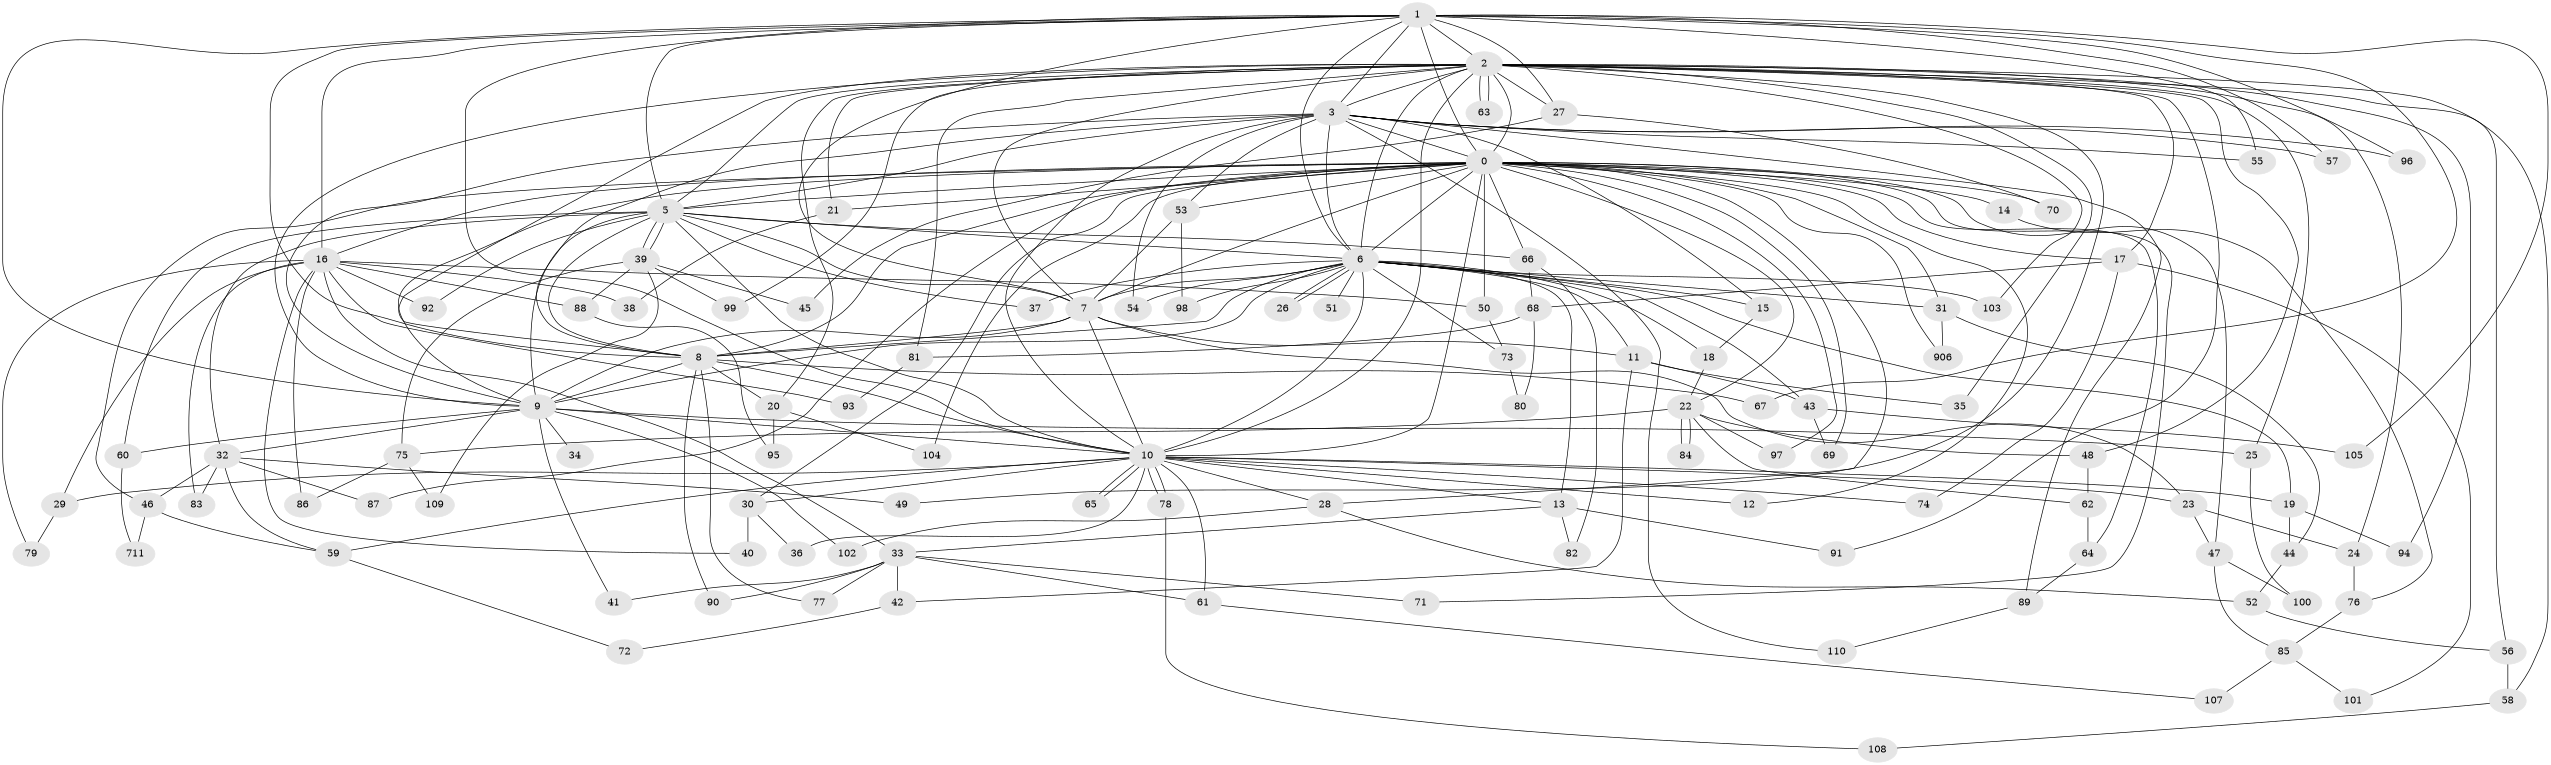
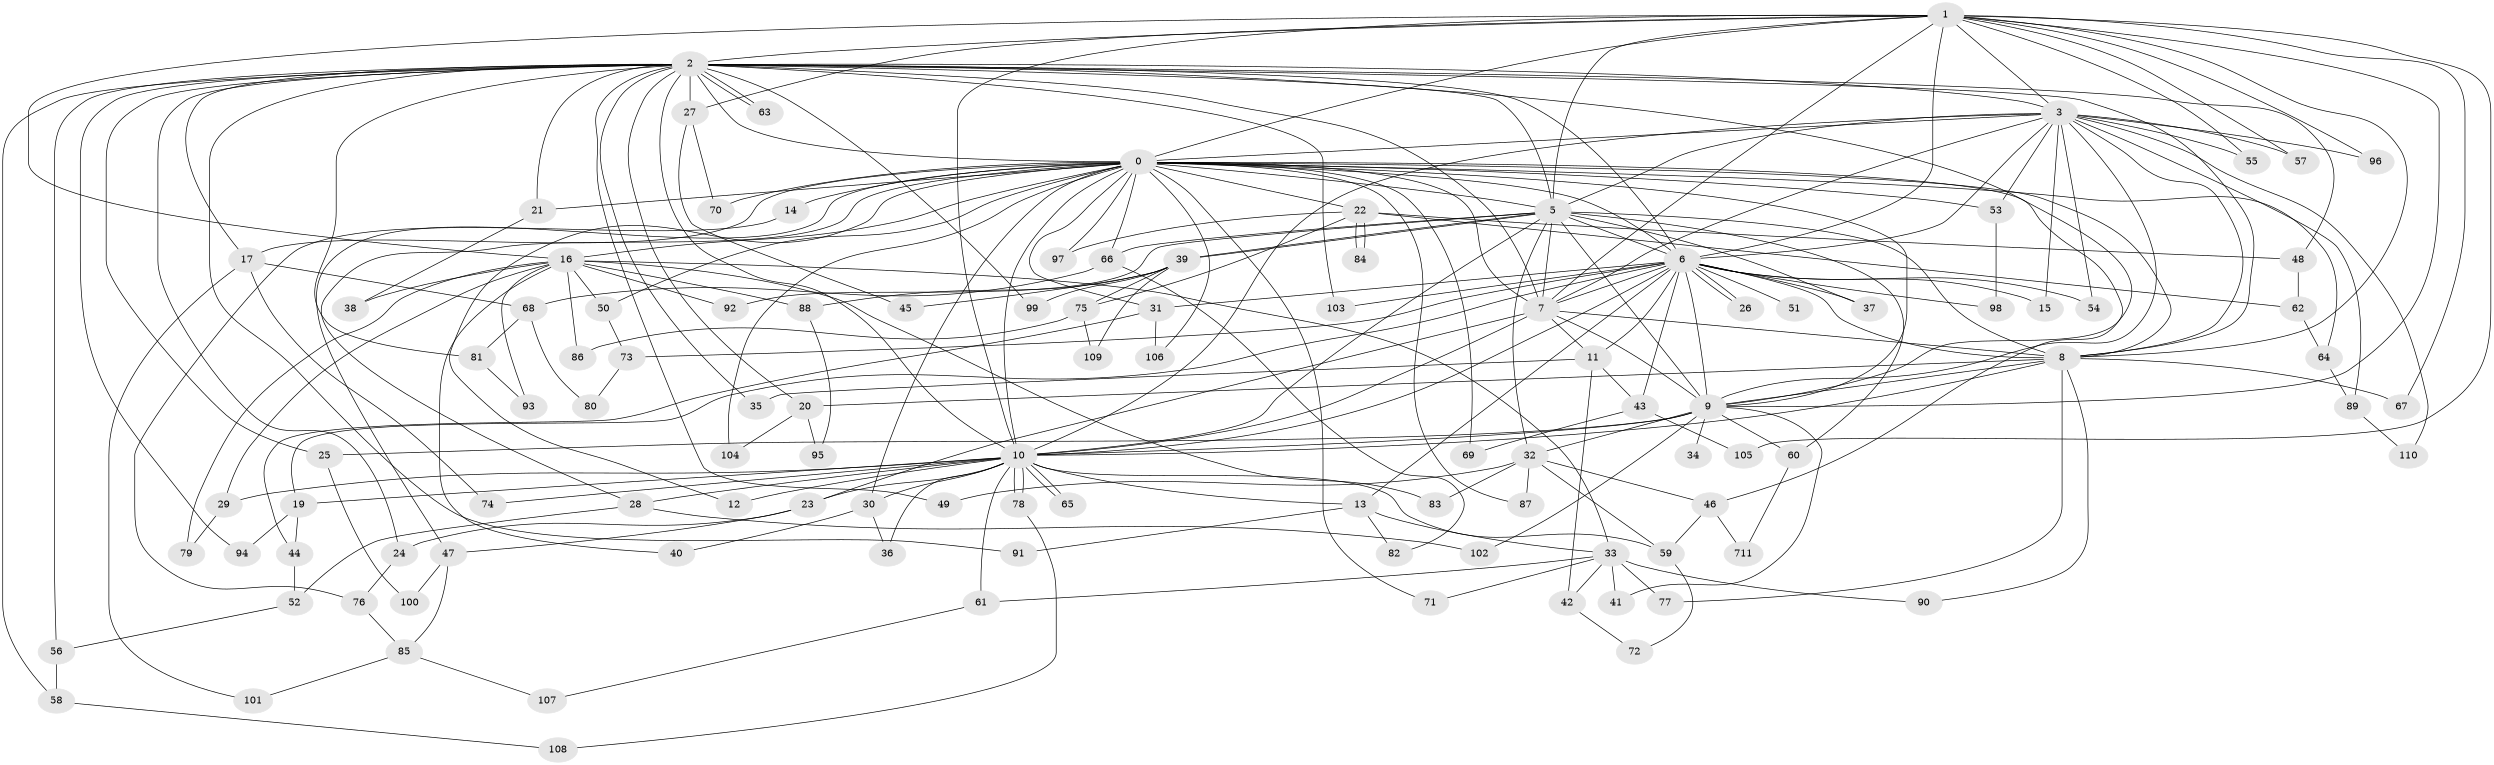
(1131, 262) -> (1793, 195)
(1709, 358) -> none
(1943, 358) -> (1155, 358)
